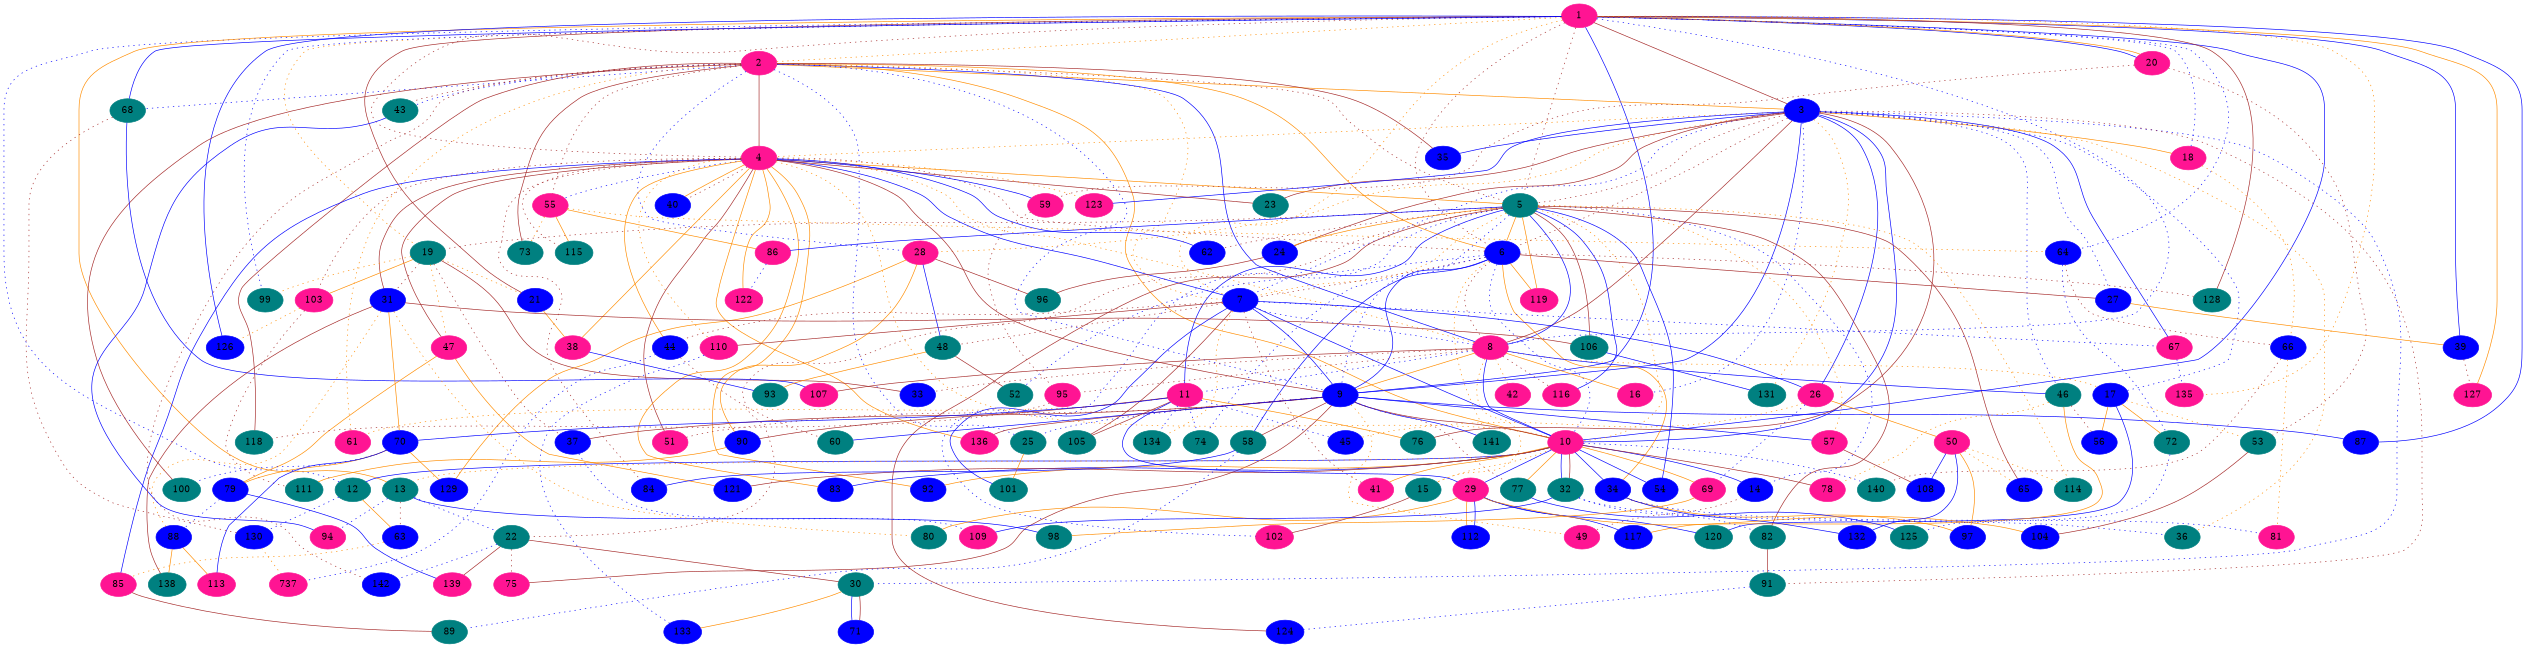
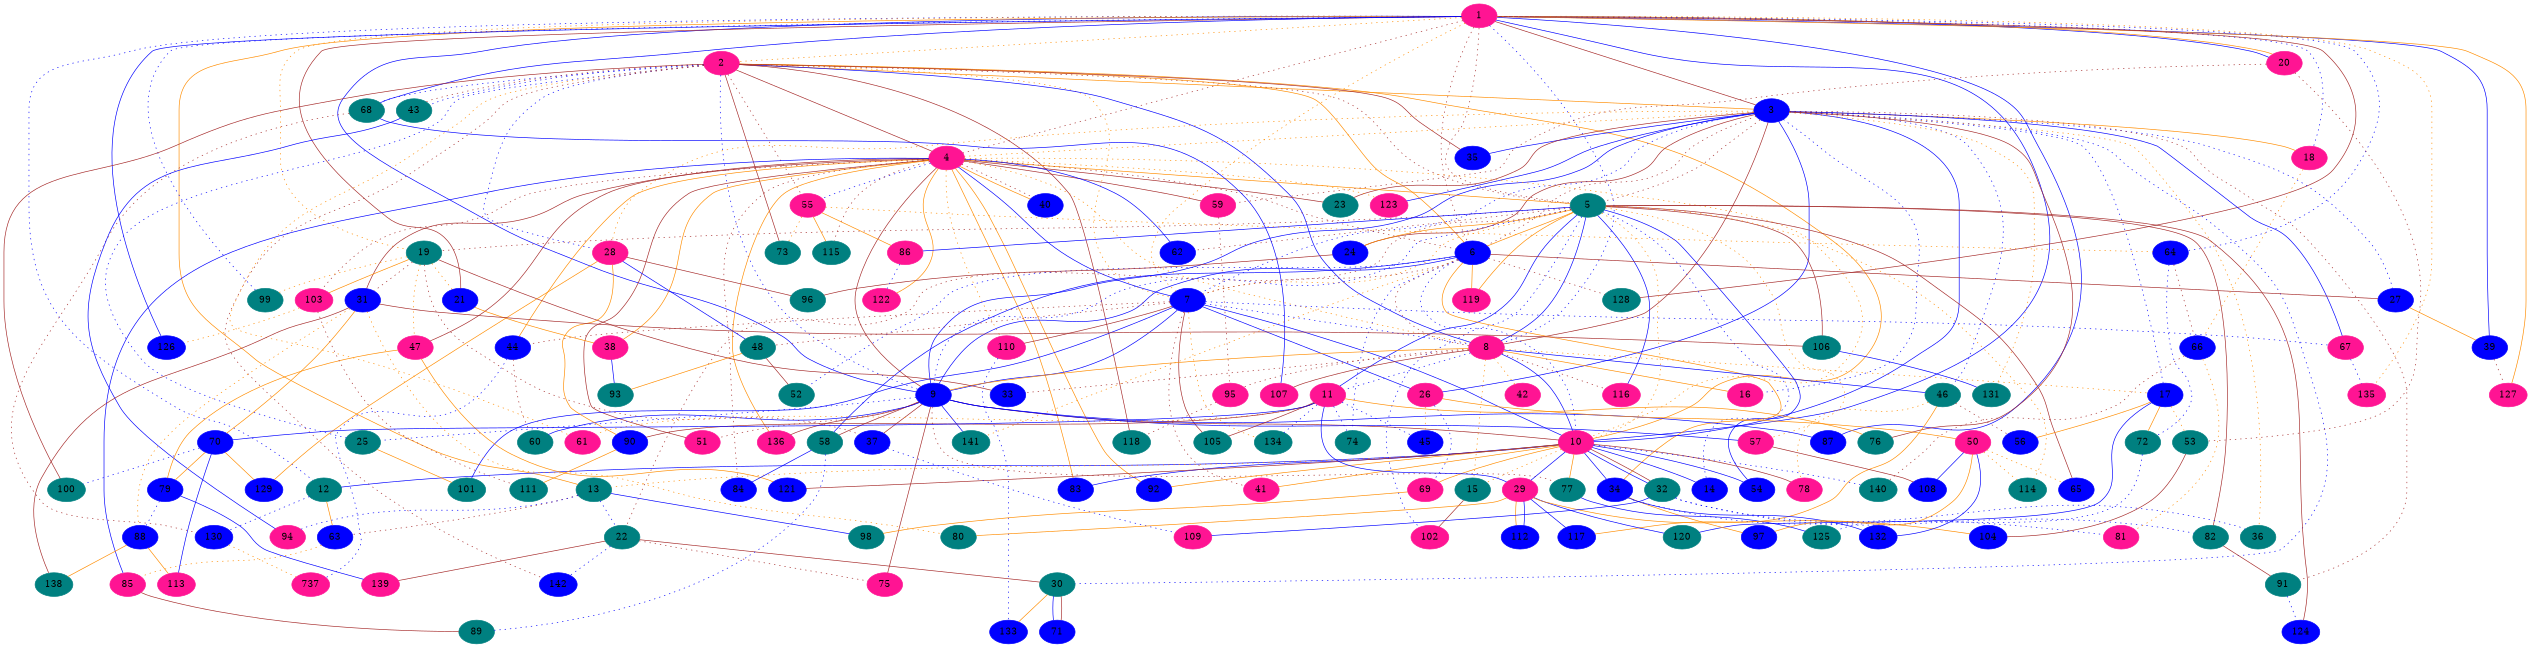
(905, 172) -> (1107, 183)
(1582, 537) -> none
